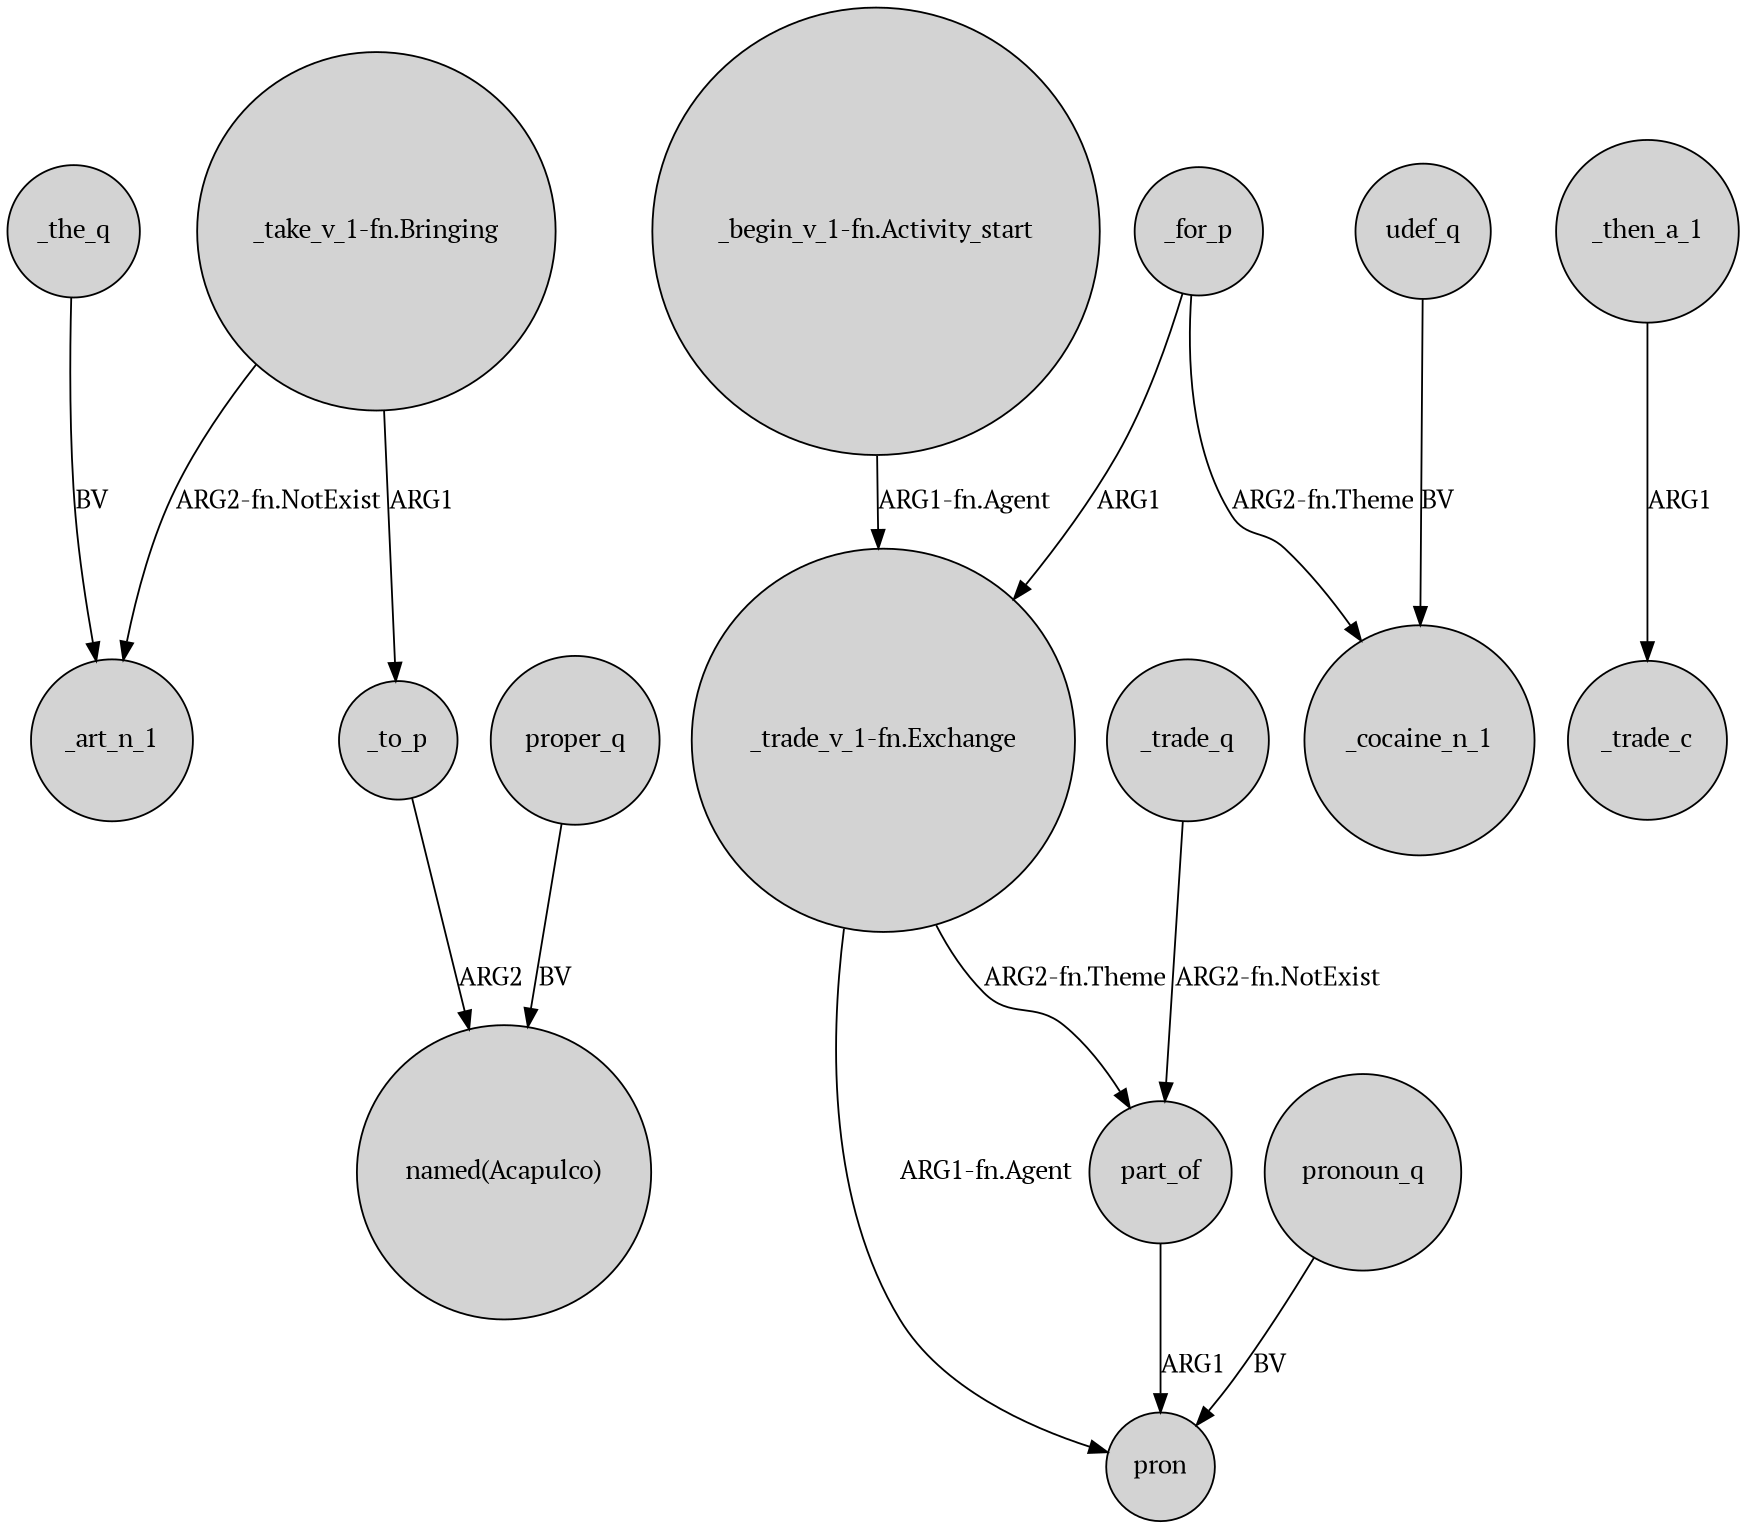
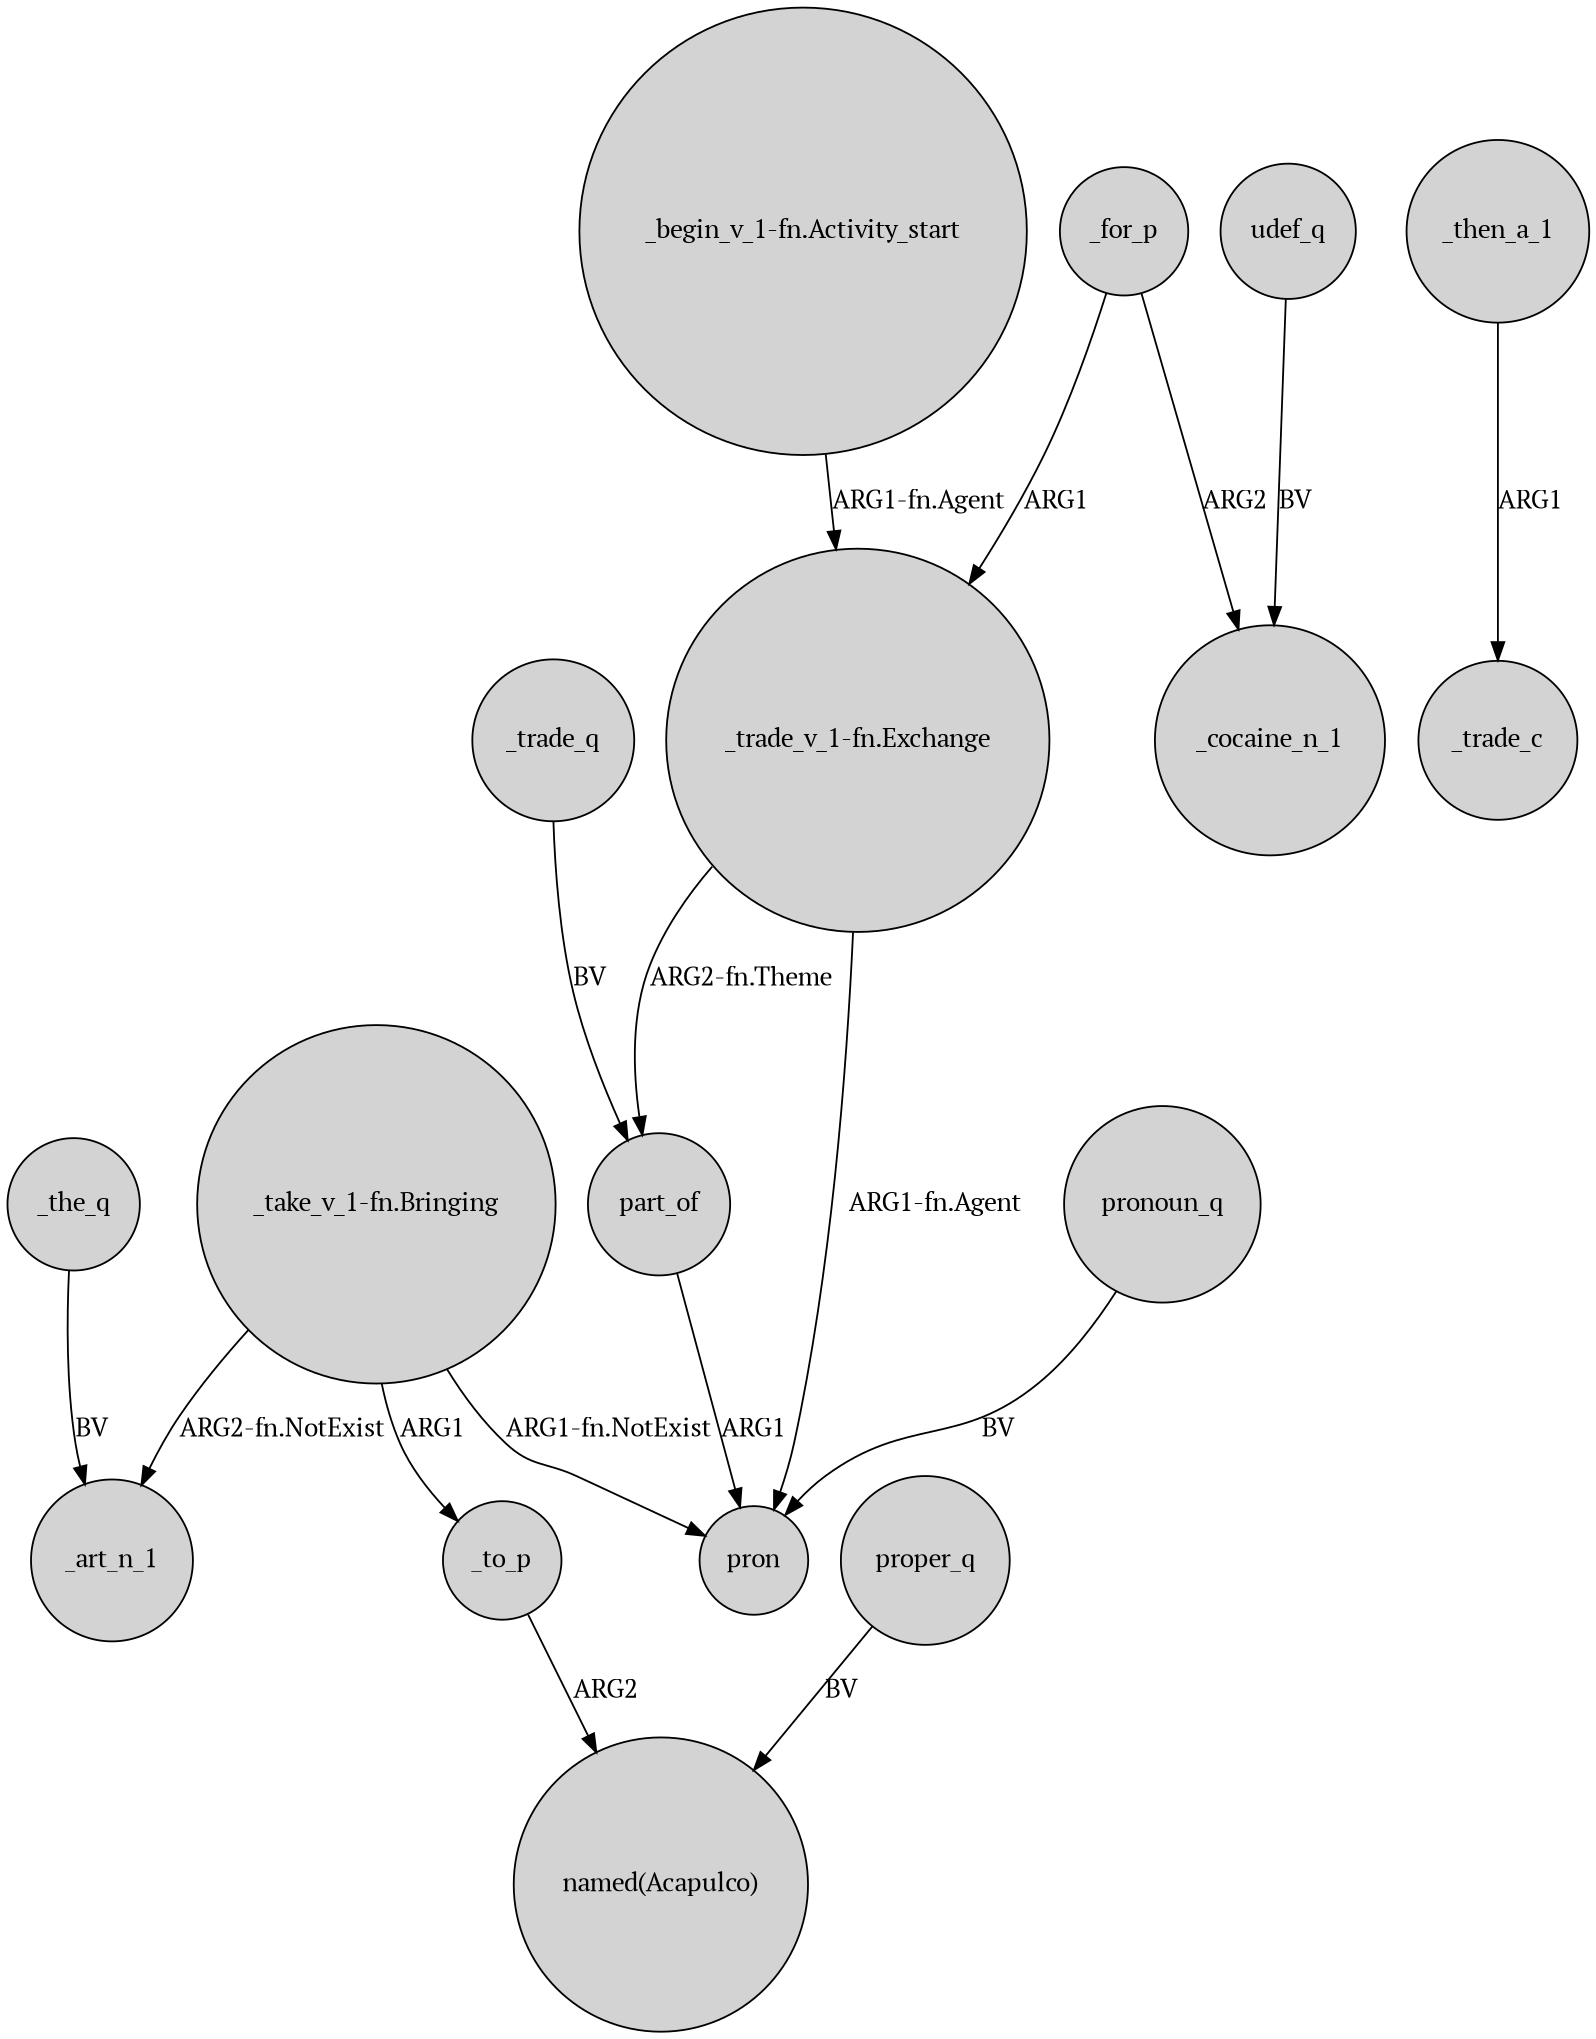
(1323, 502) -> (1235, 502)
(1278, 979) -> (591, 979)
none -> (553, 1467)
